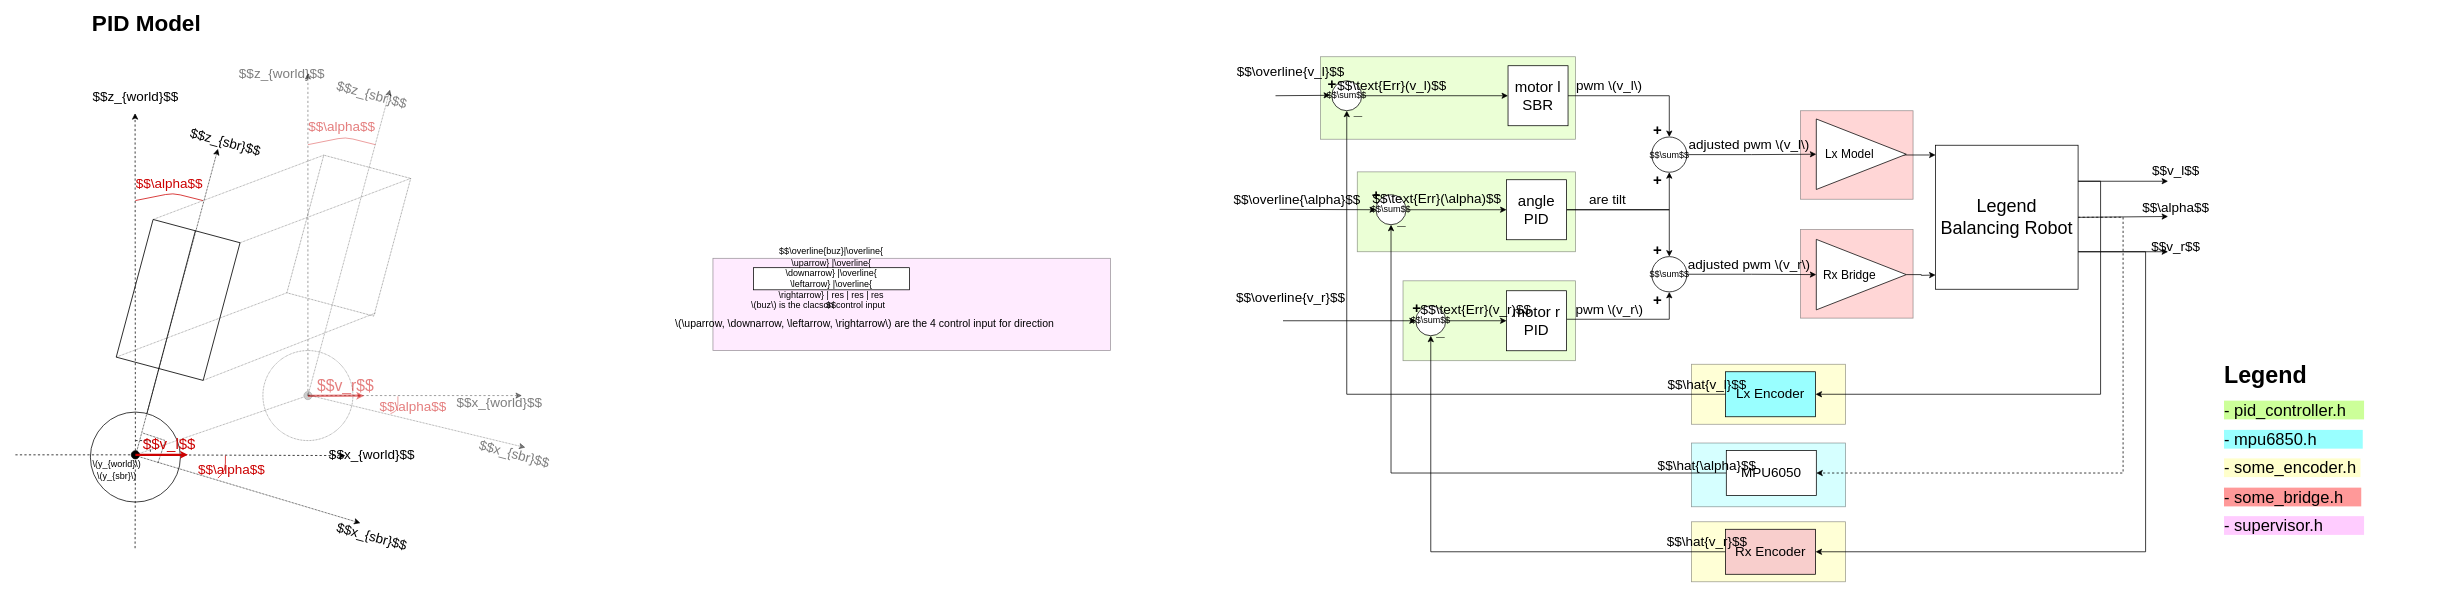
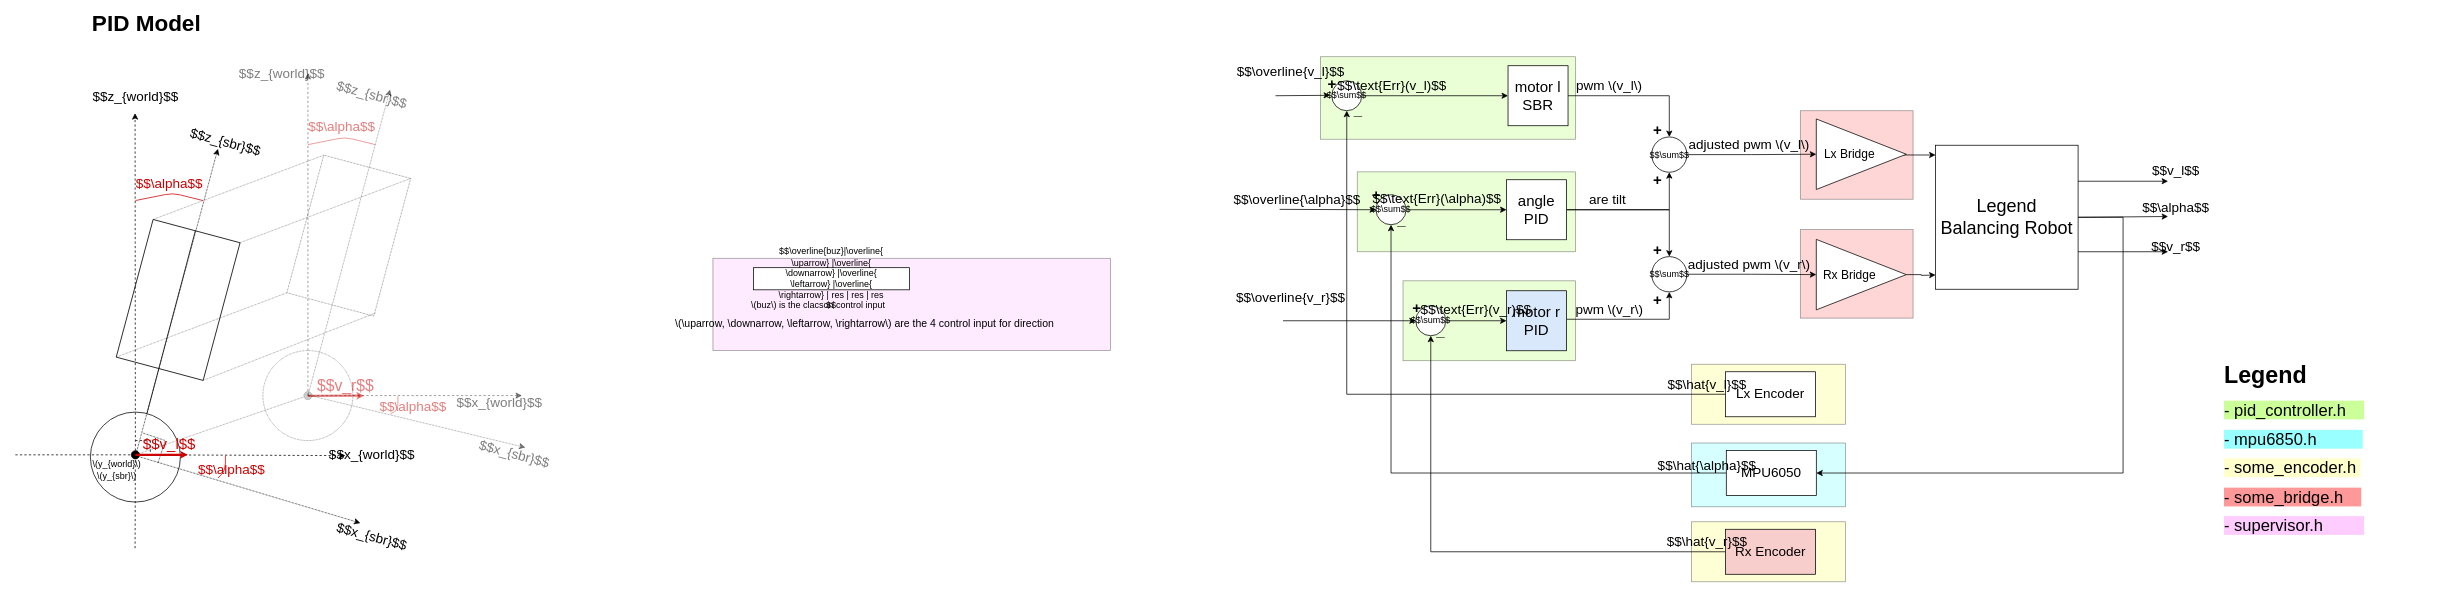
(1861, 154) -> (1861, 154)
(1536, 321) -> (1536, 321)
(1770, 394) -> (1770, 394)
(2066, 394) -> none
(2100, 473) -> (2100, 473)
(2132, 552) -> none
